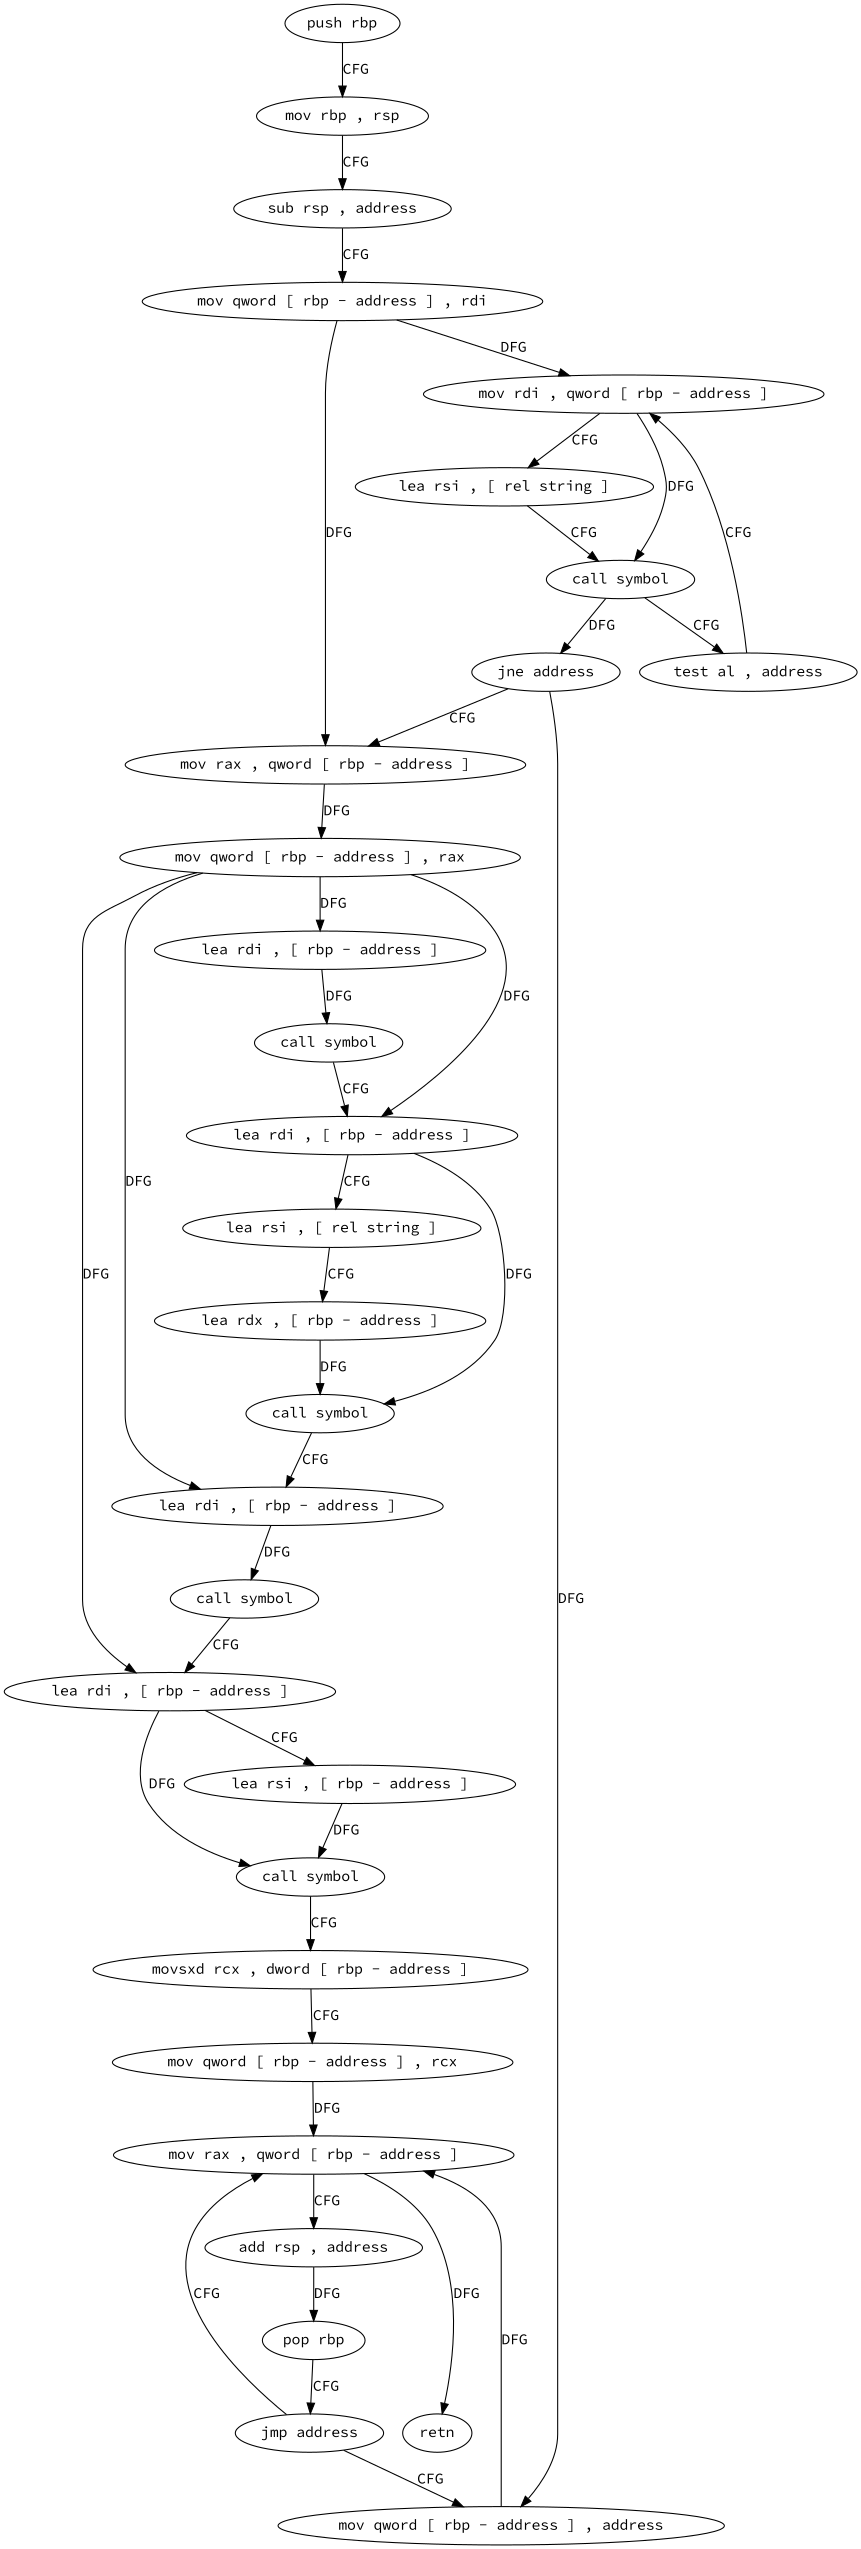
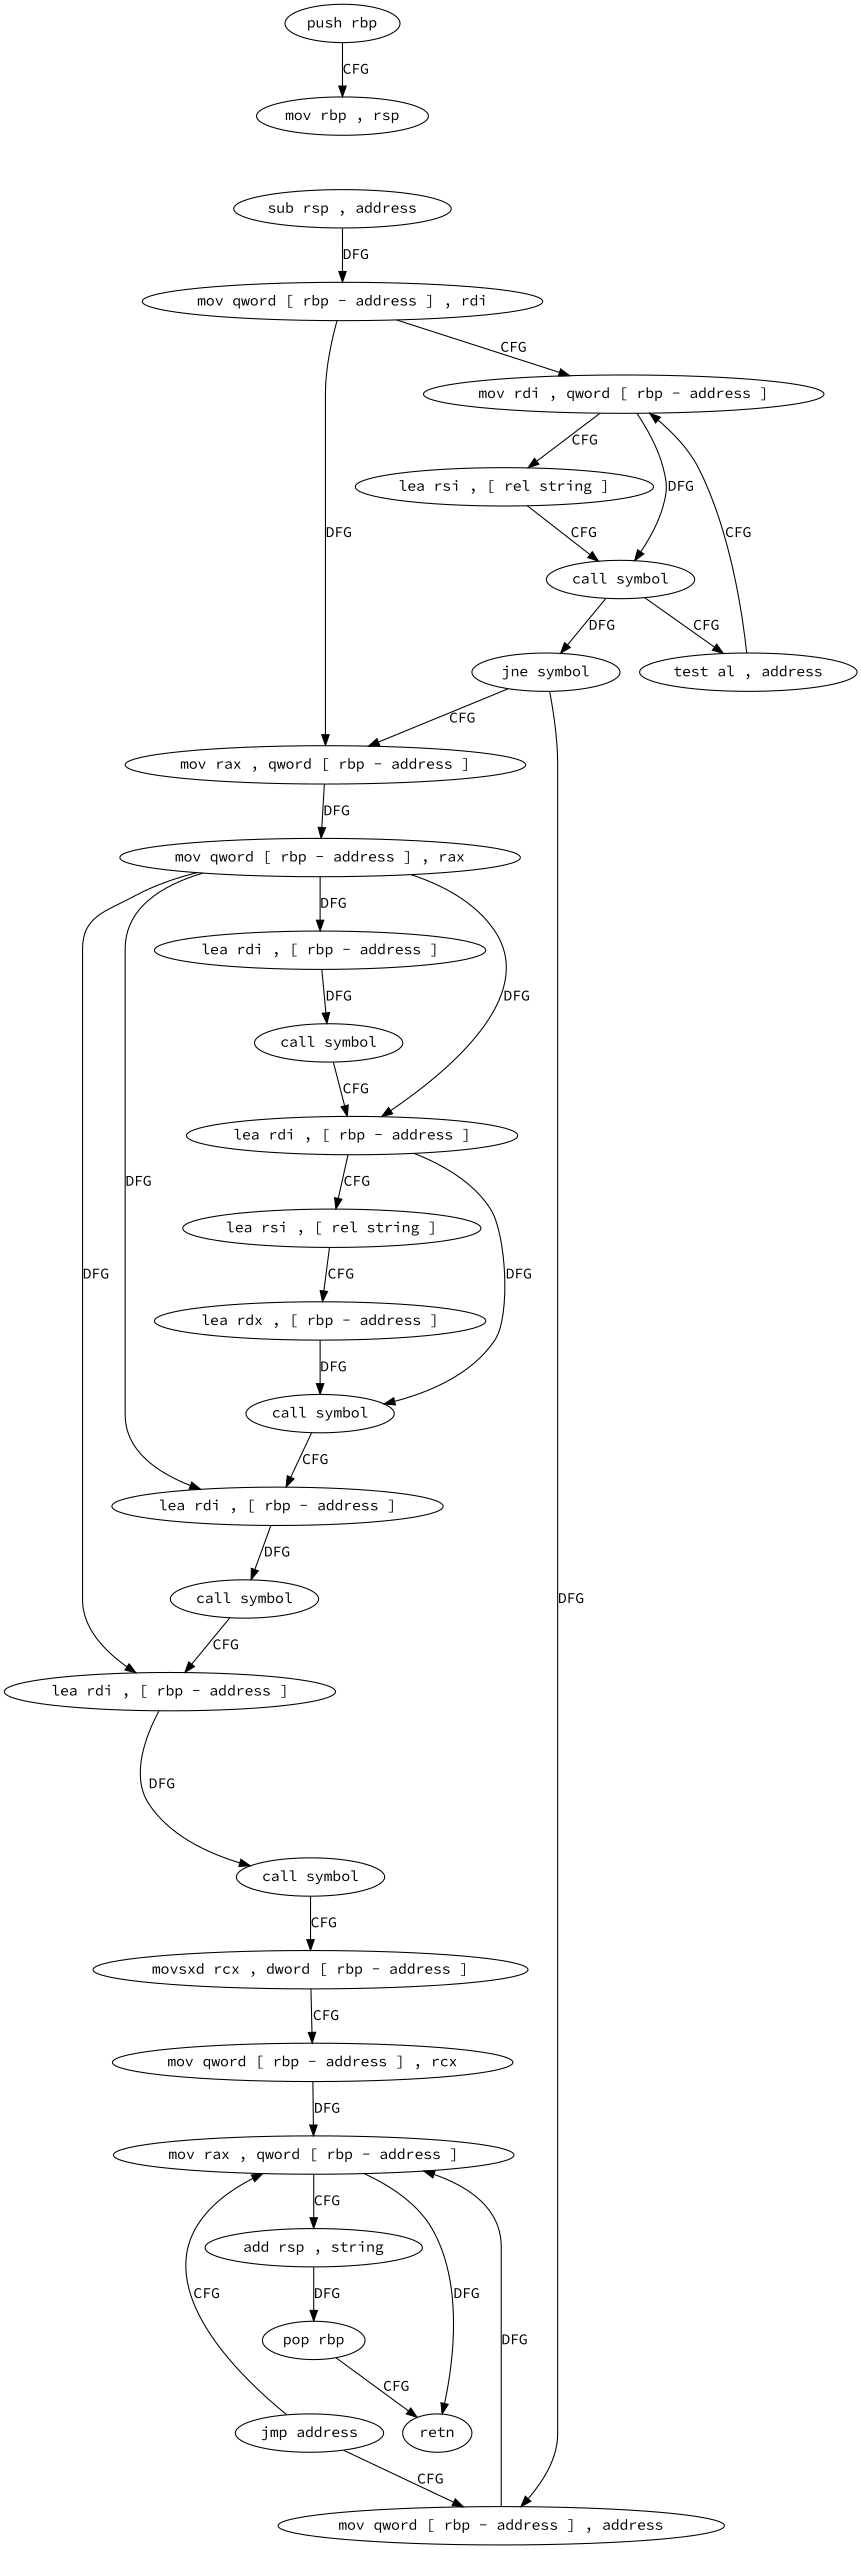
(342, 157) -> none
(356, 255) -> (356, 255)
(513, 348) -> (513, 348)
(546, 672) -> (546, 672)
(350, 1784) -> none
(314, 2248) -> (314, 2248)
(312, 2381) -> (372, 2384)
